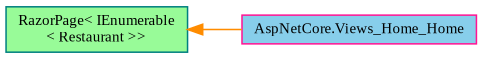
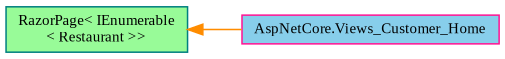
(359, 29) -> (371, 29)
